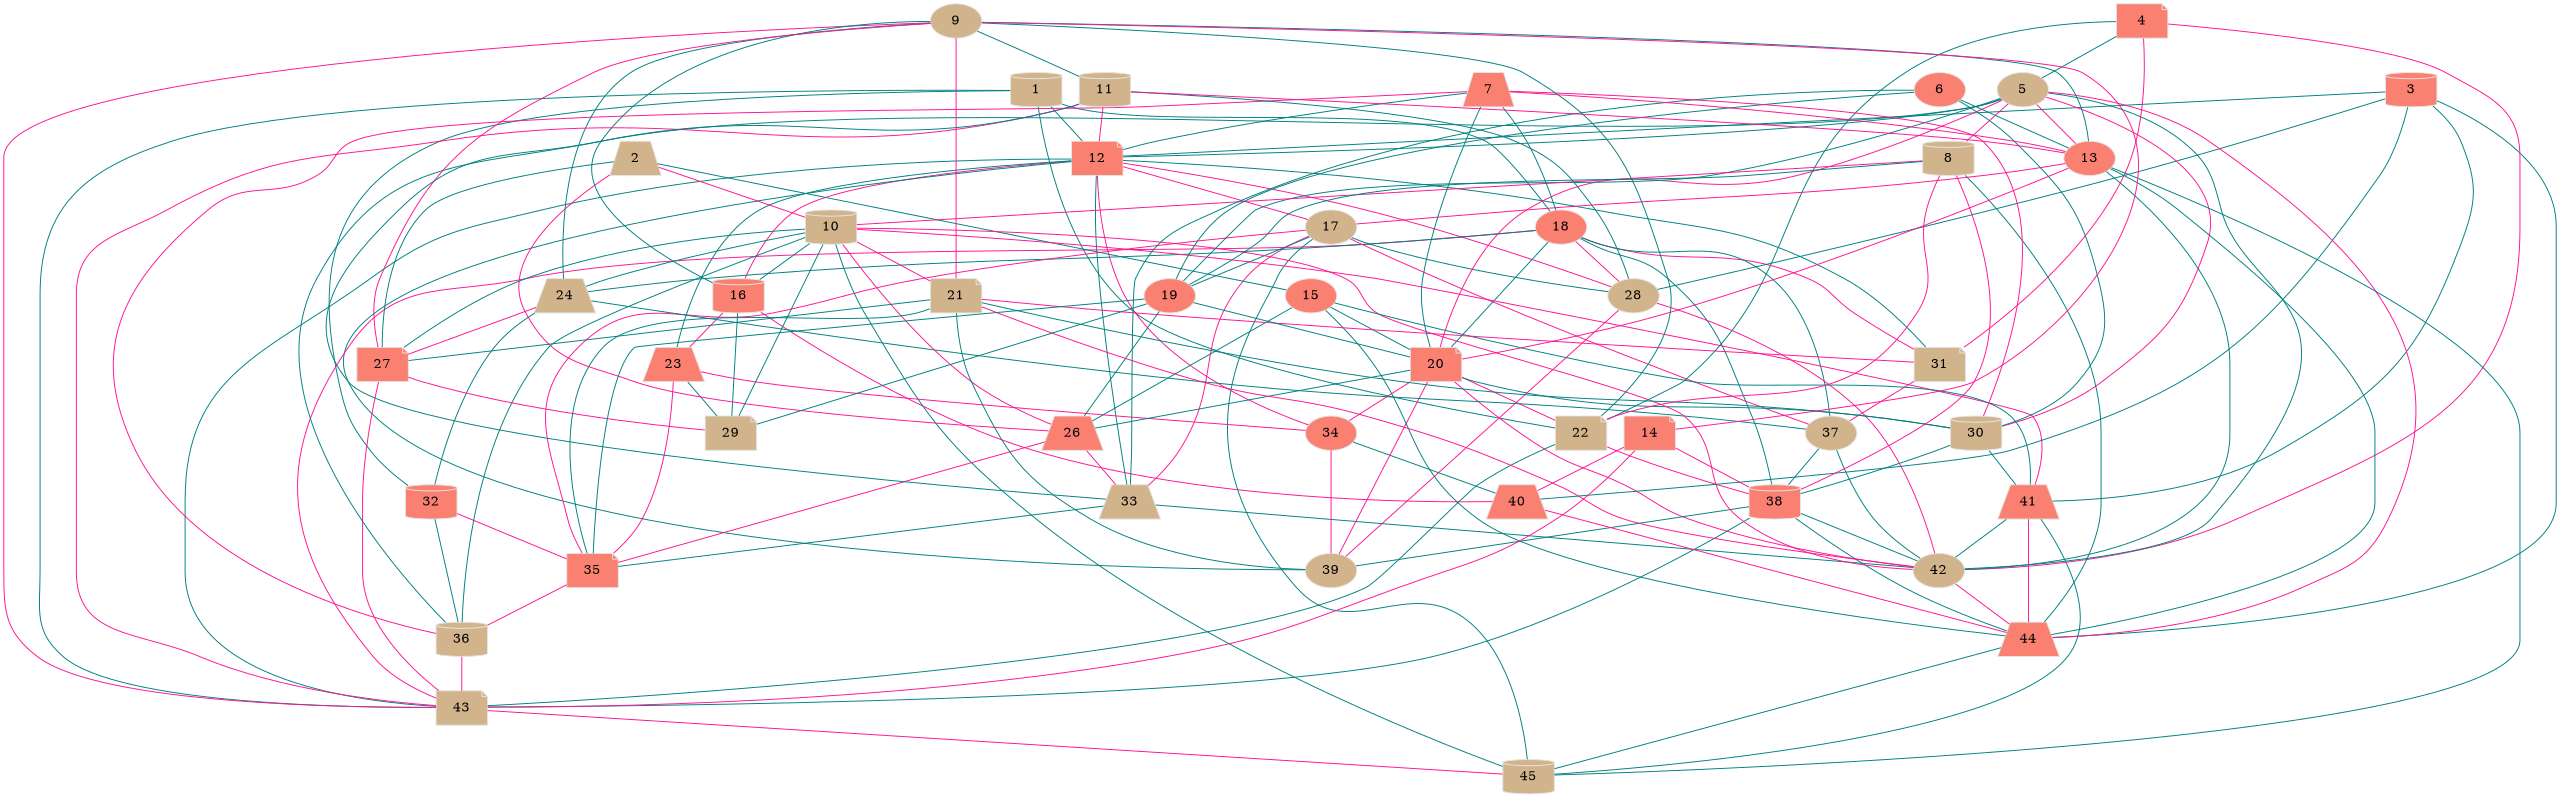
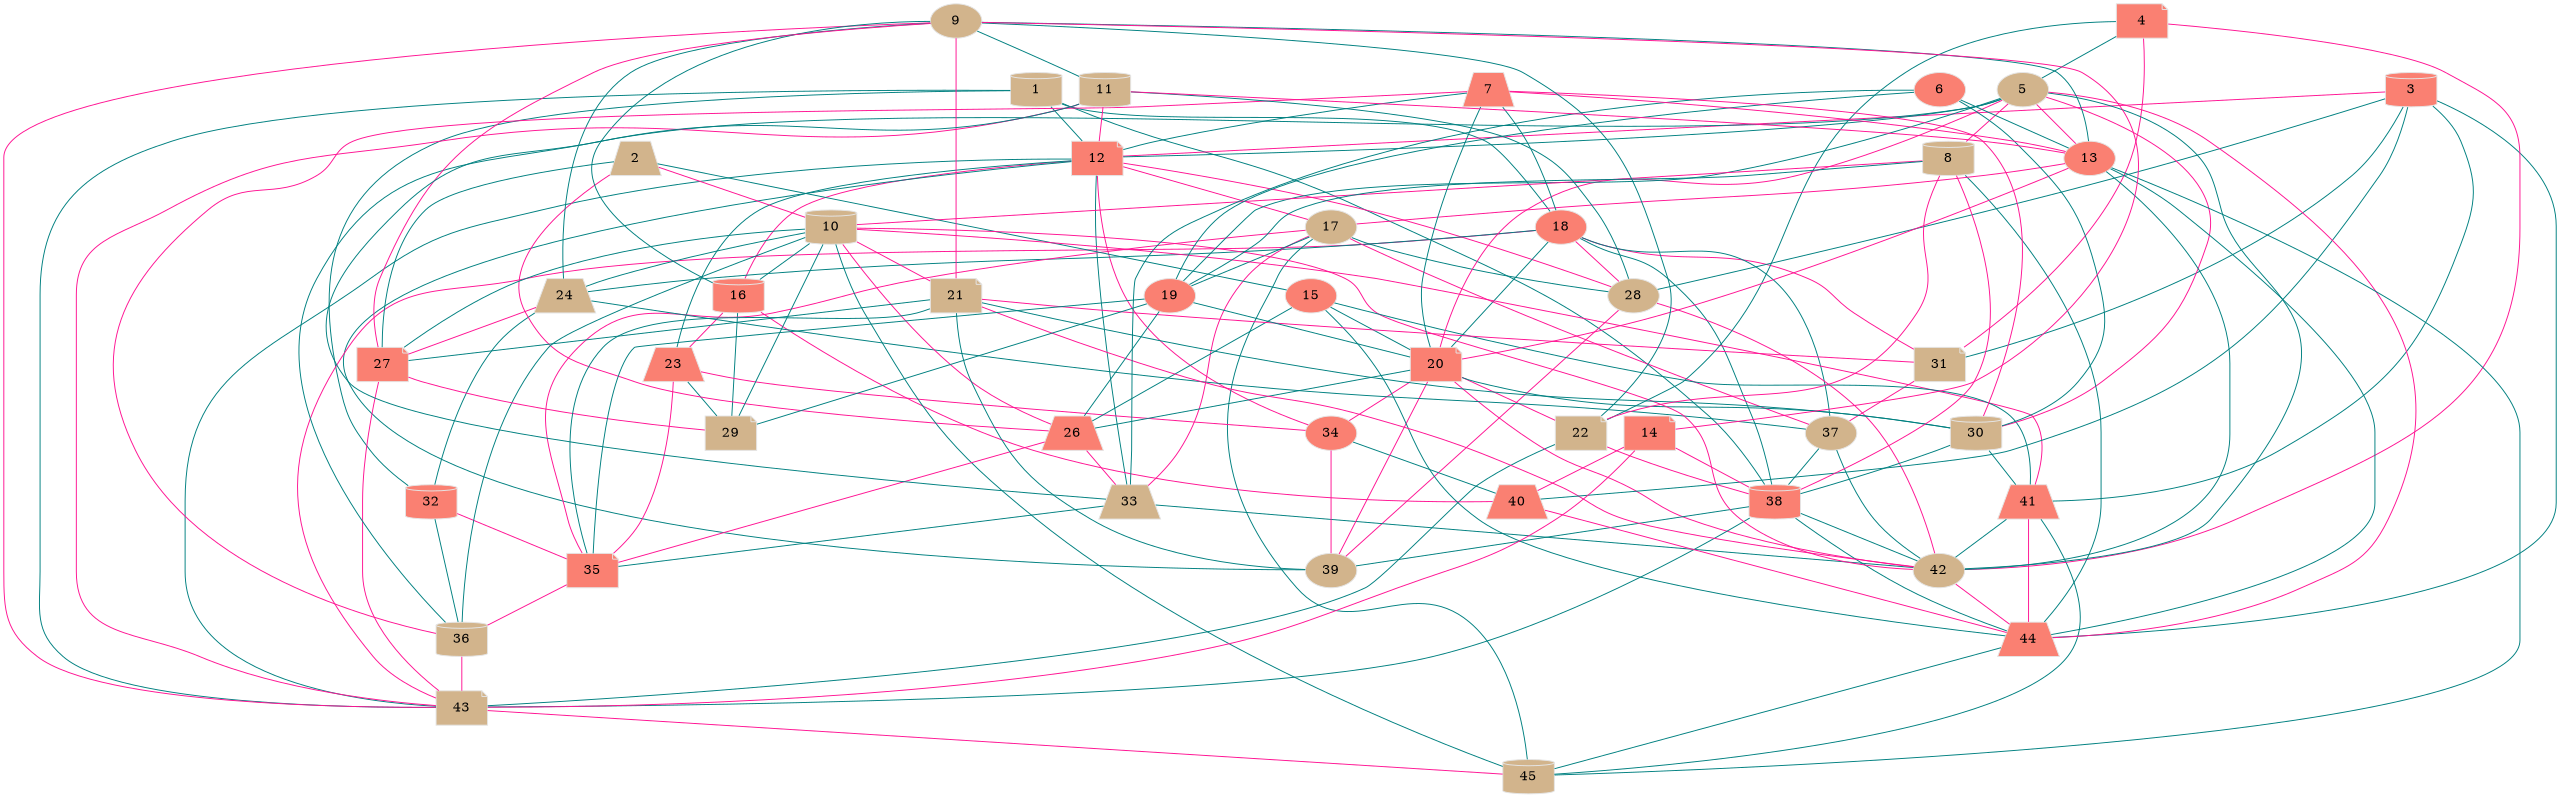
(1565, 134) -> (1565, 134)
(1521, 198) -> (2207, 267)
(1181, 337) -> (1442, 245)
